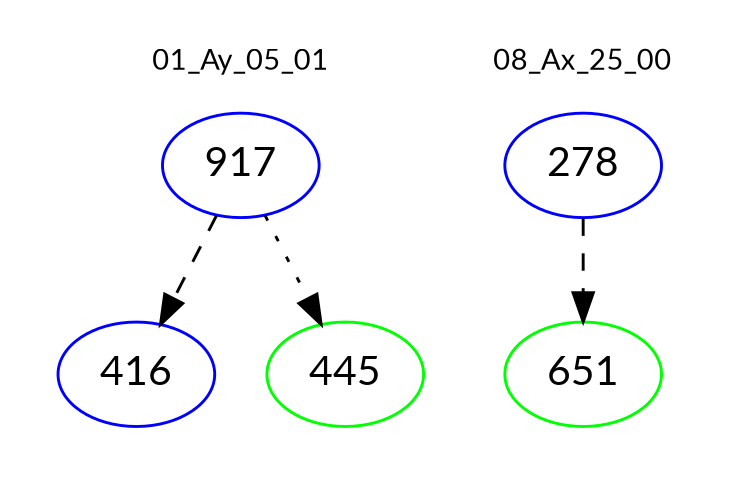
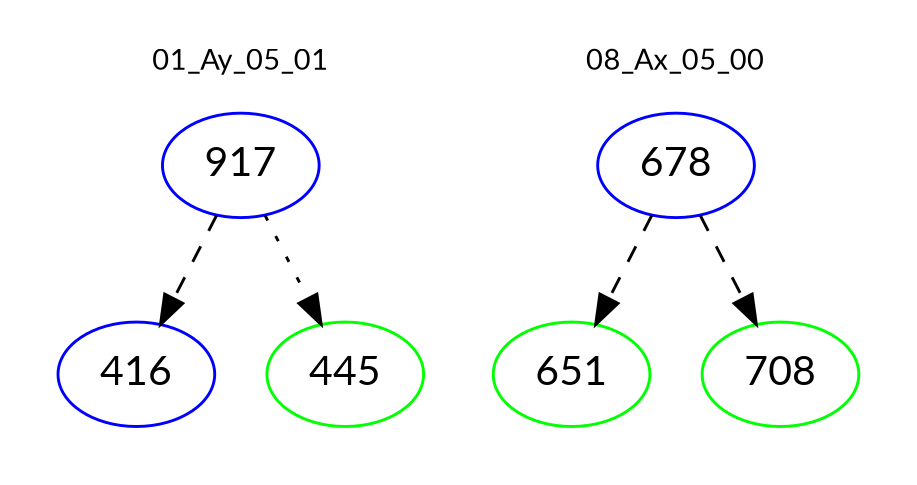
(583, 62) -> (676, 62)
(583, 165) -> (676, 165)
none -> (780, 374)
